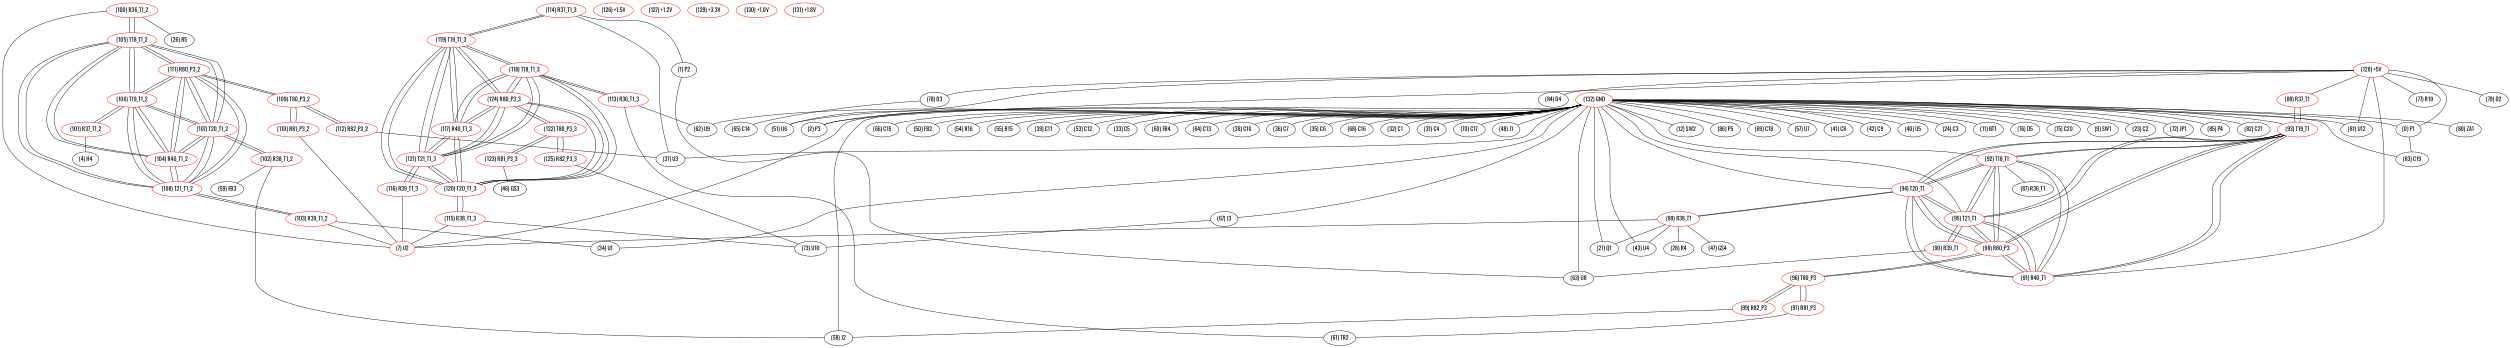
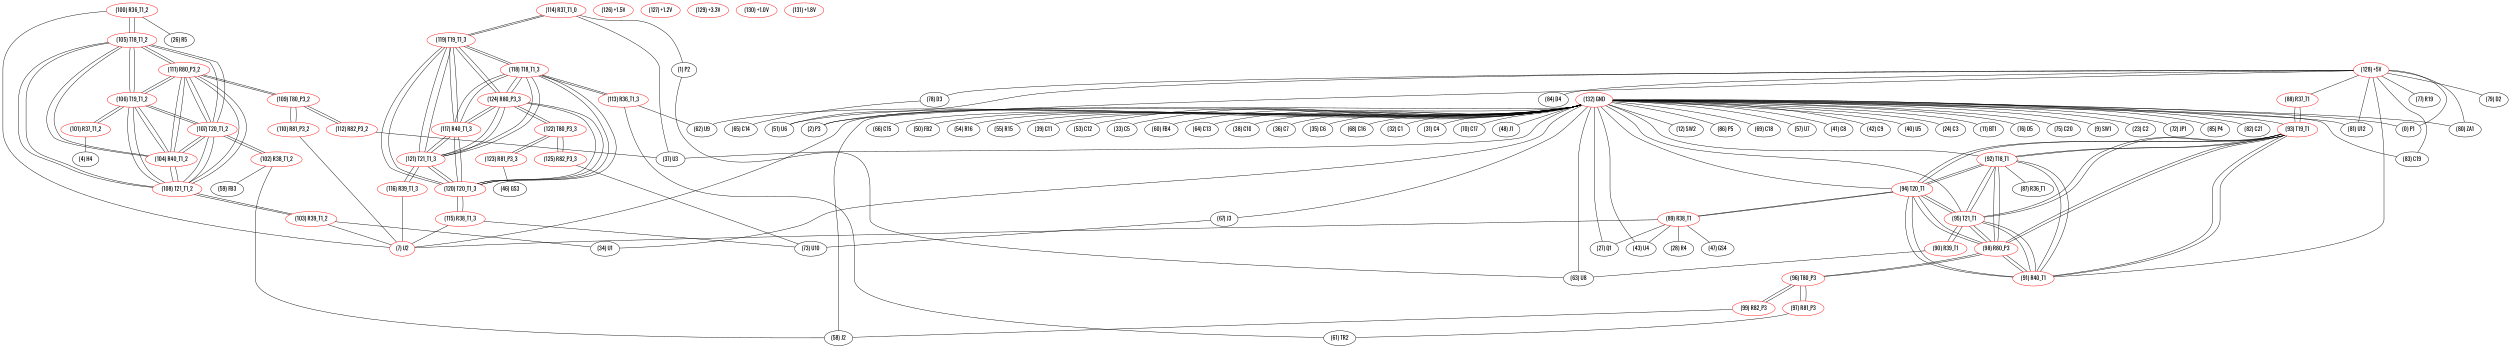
(561, 10) -> (561, 10)
none -> (2446, 88)
(2410, 144) -> (2412, 112)
